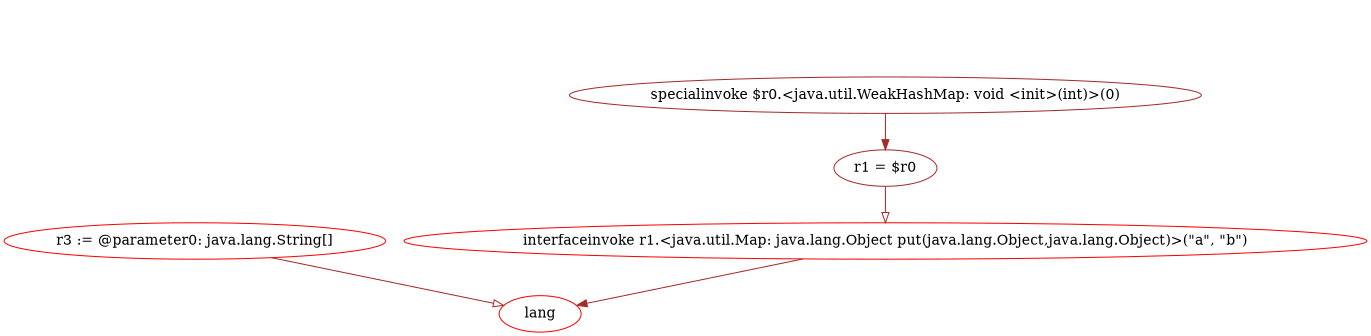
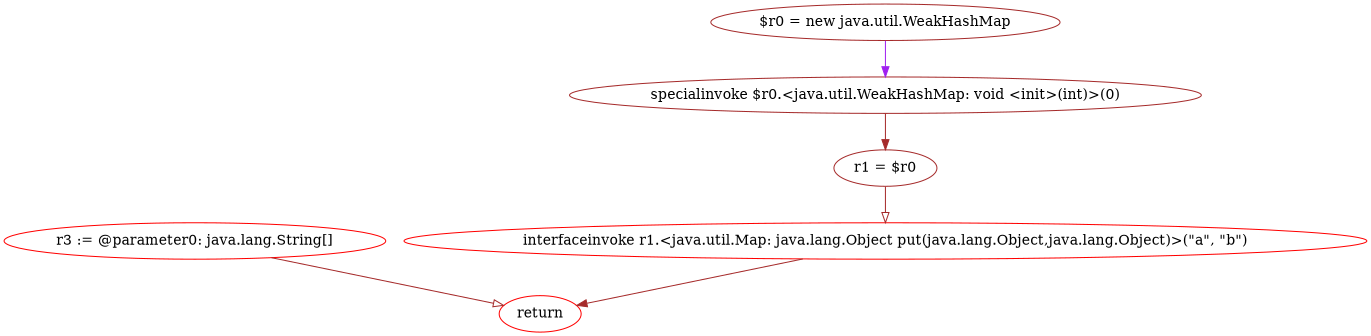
none -> (885, 22)
(540, 314) -> (540, 314)
